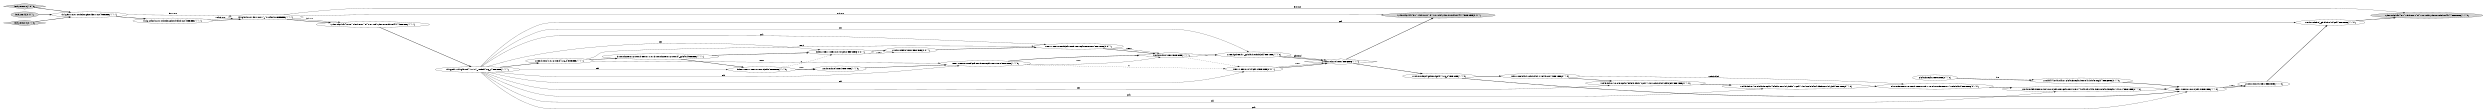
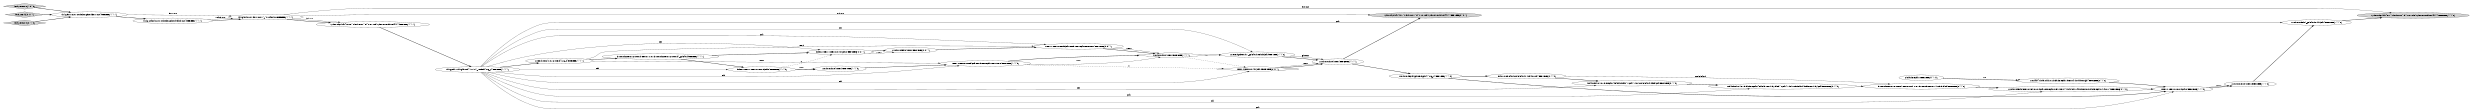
(25, 15) -> (25, 15)
(1341, 62) -> (1338, 62)
(1254, 69) -> (1258, 69)
